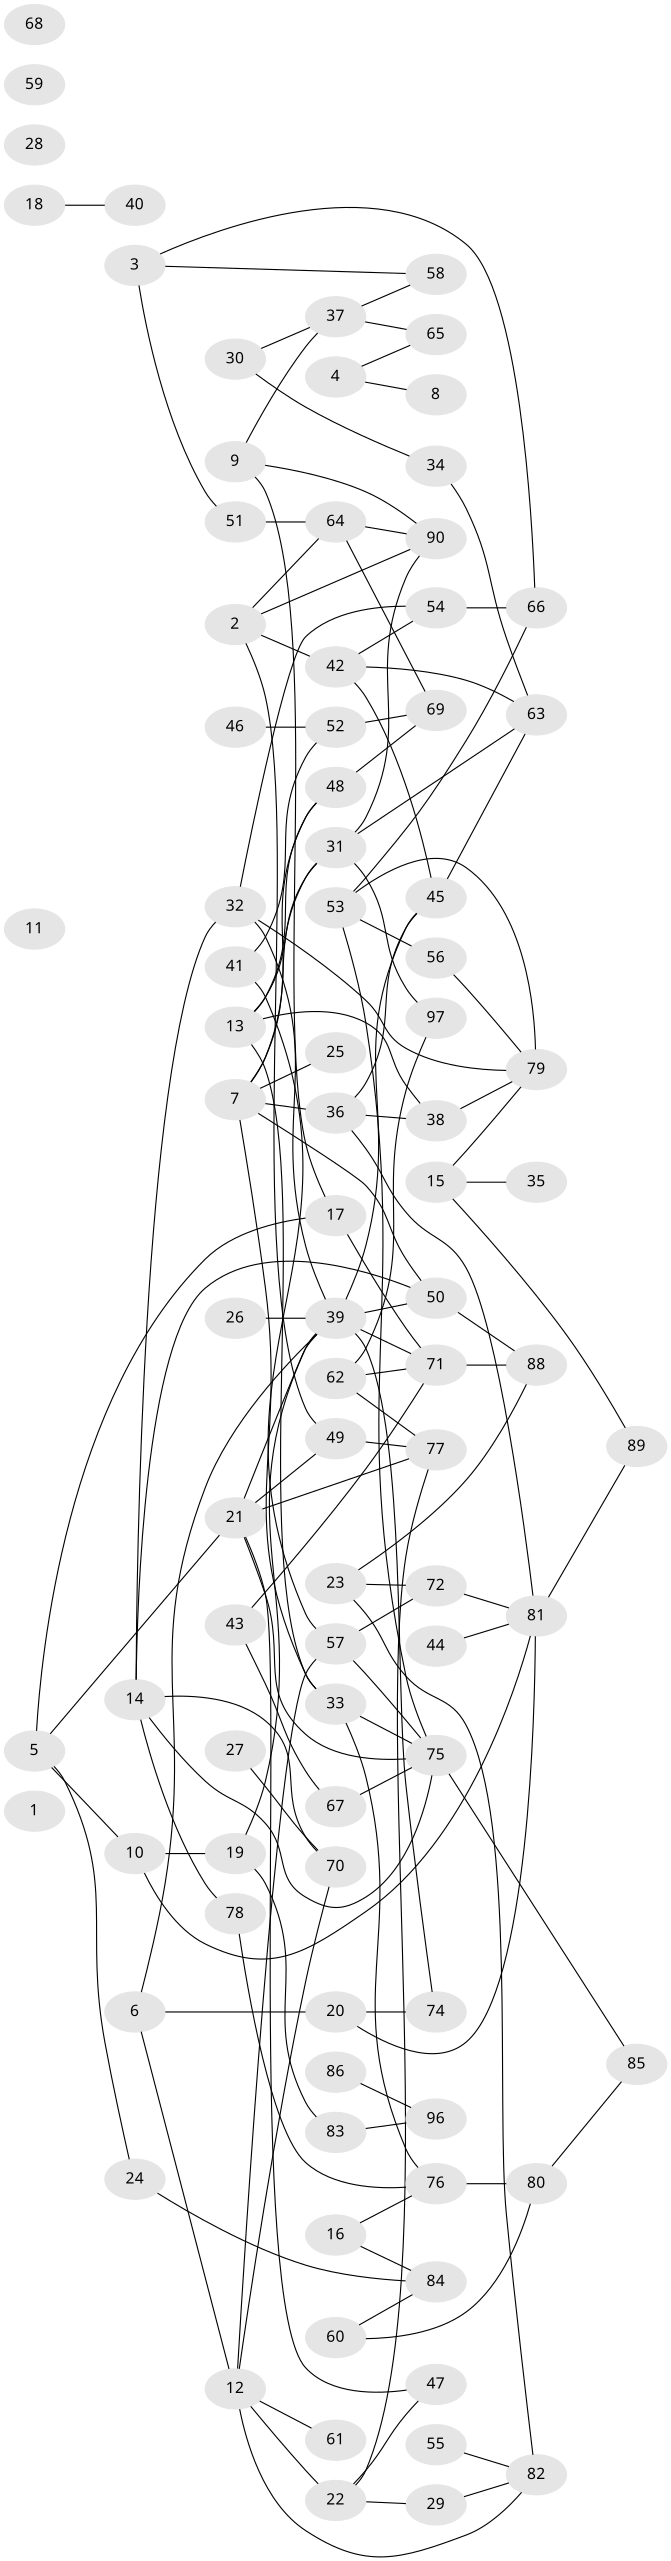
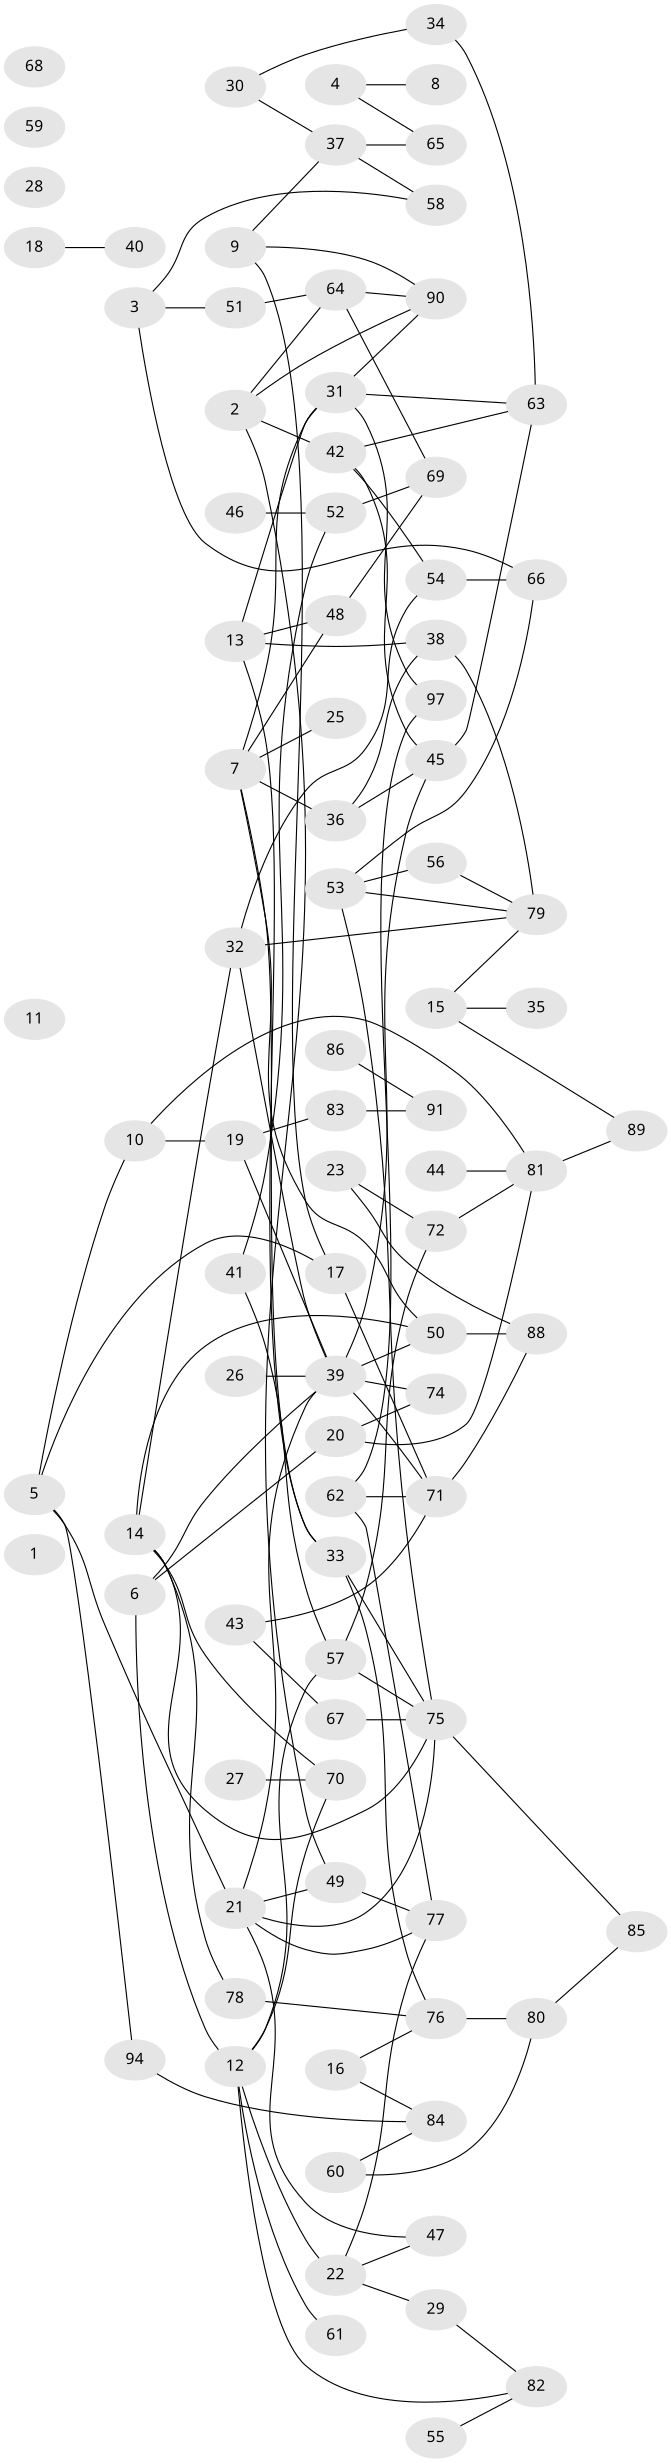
(493, 1354) -> none
(502, 2003) -> none
(436, 2119) -> (436, 1111)
(135, 2179) -> (135, 2060)
